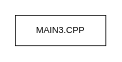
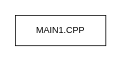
(60, 30) -> (60, 30)
